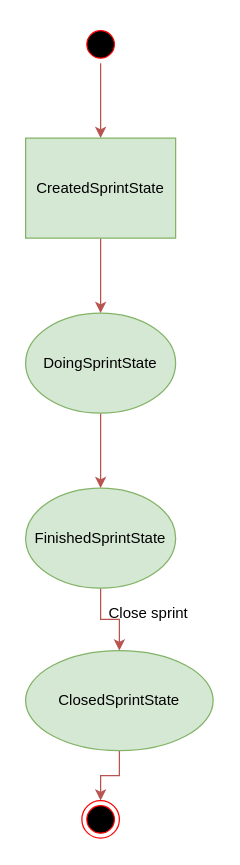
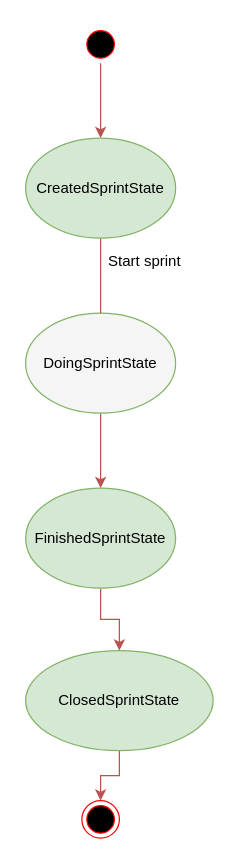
(101, 188) -> (101, 188)
none -> (144, 262)
(101, 303) -> (101, 306)
(101, 363) -> (101, 363)
(148, 613) -> none
